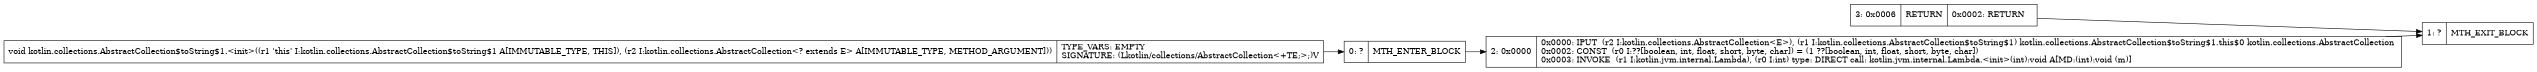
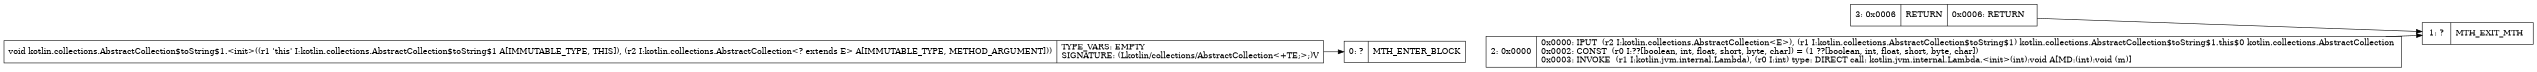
(1992, 15) -> (1992, 15)
(2490, 33) -> (2489, 33)
(1473, 52) -> none
